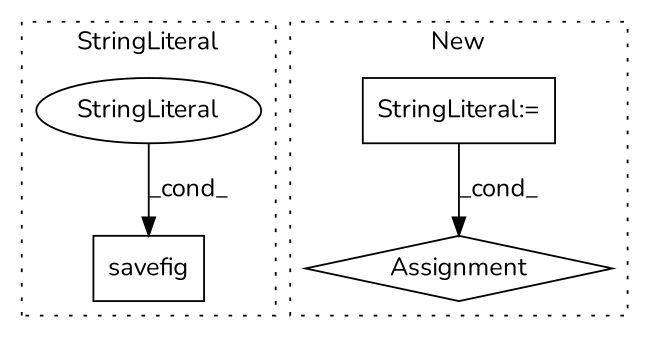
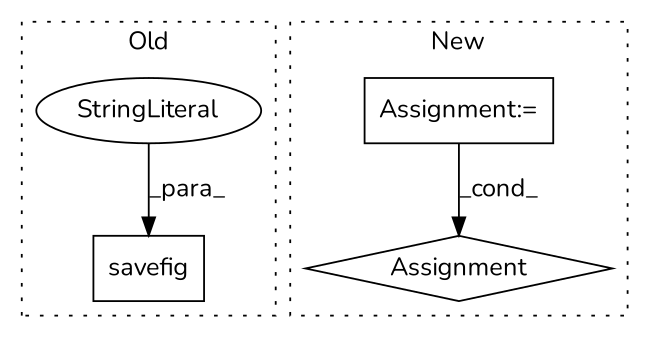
(149, 43) -> (149, 43)
(459, 111) -> (459, 111)
(189, 190) -> (188, 190)
